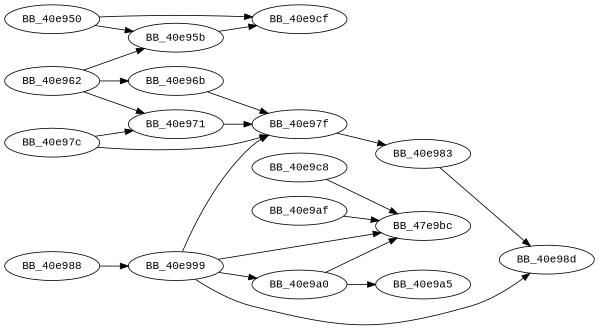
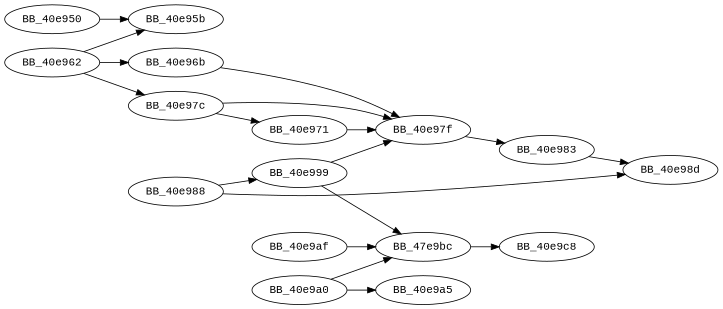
(299, 19) -> none
(110, 101) -> (110, 83)
(358, 195) -> (481, 247)
(234, 275) -> none
(360, 325) -> (420, 191)
